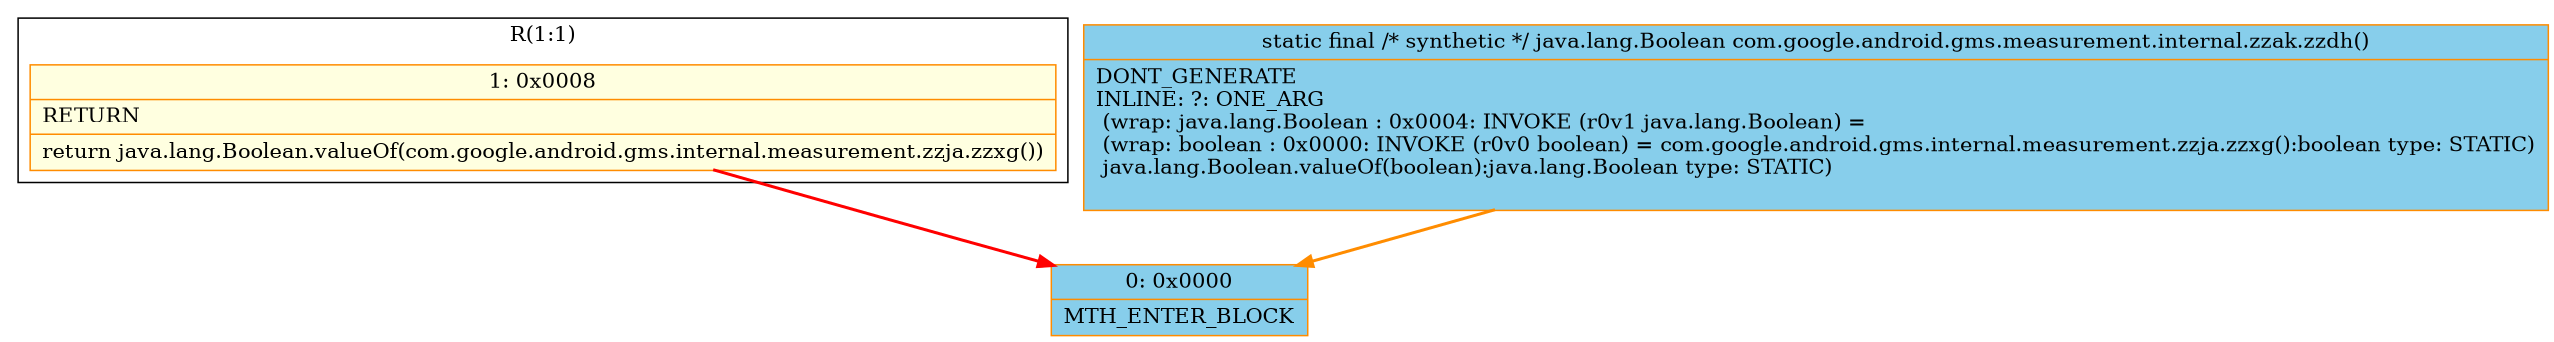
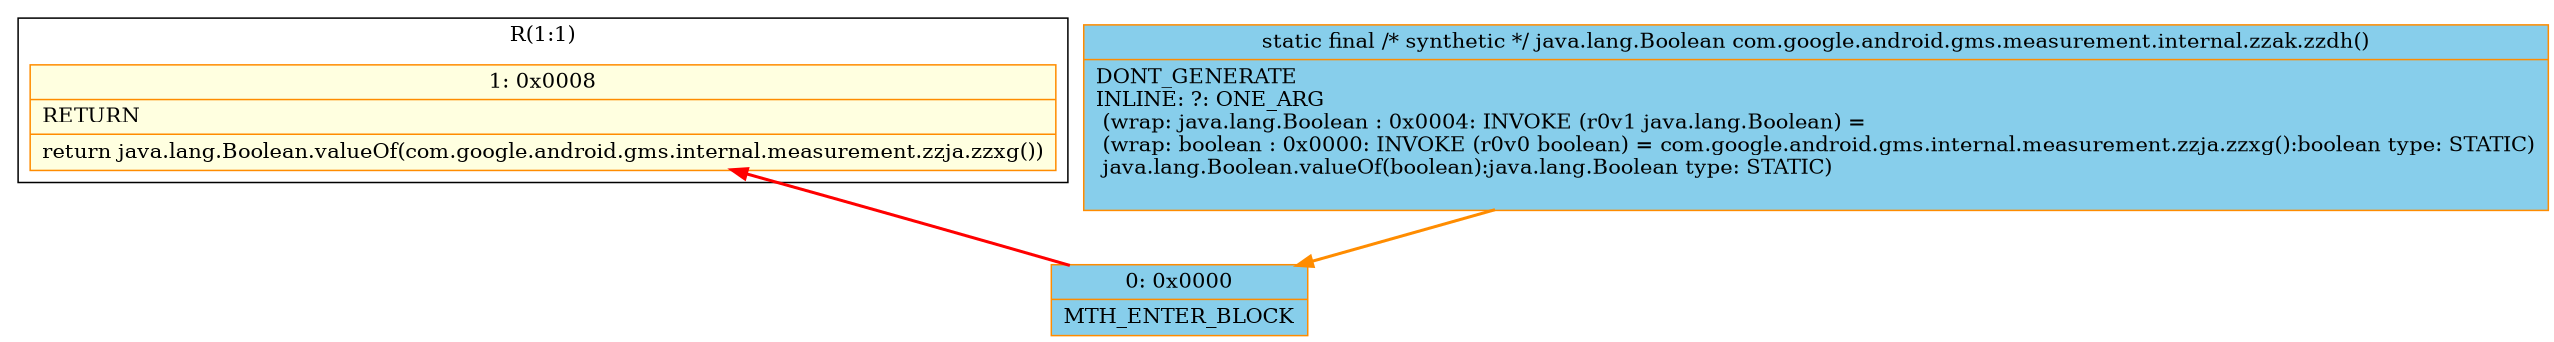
(876, 216) -> (908, 219)
